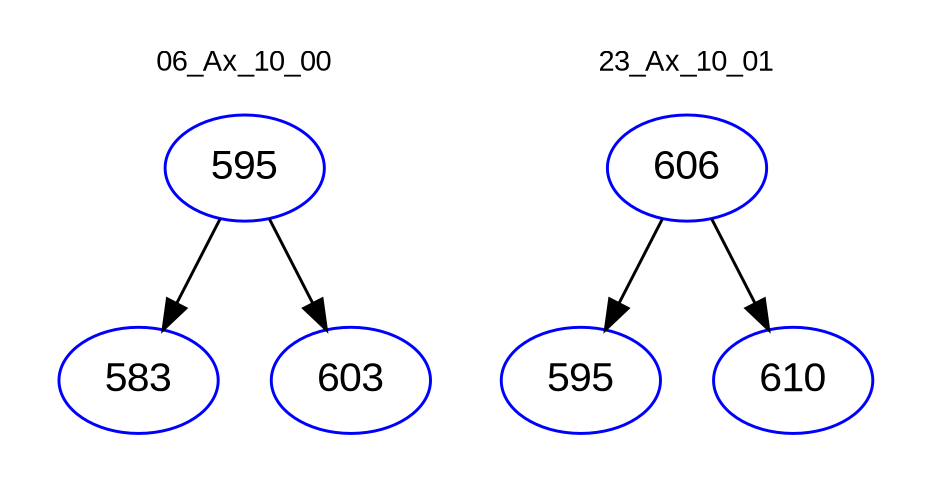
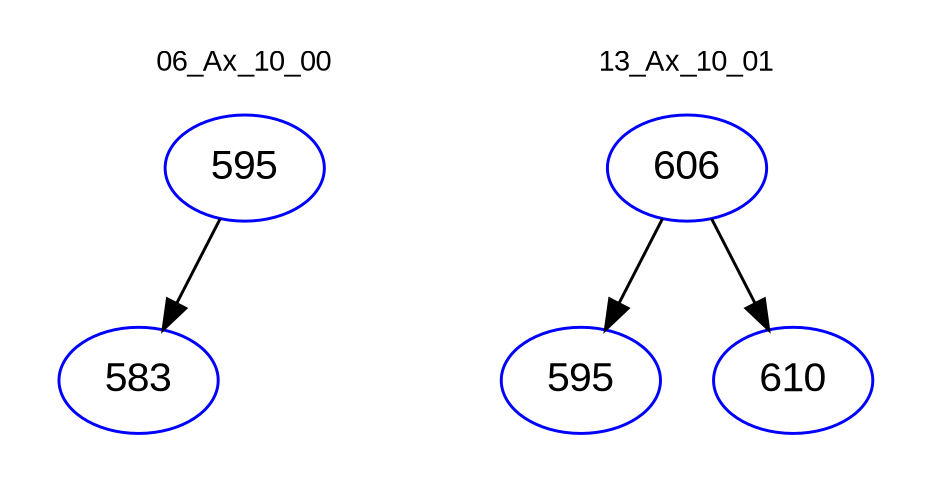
(687, 63) -> (687, 63)
(351, 380) -> none
